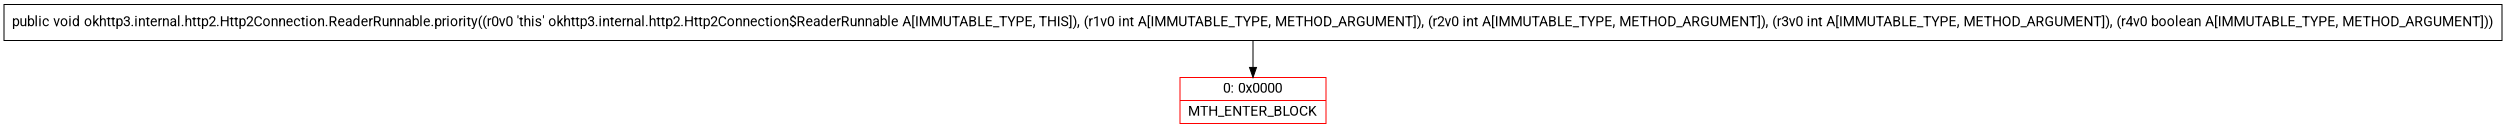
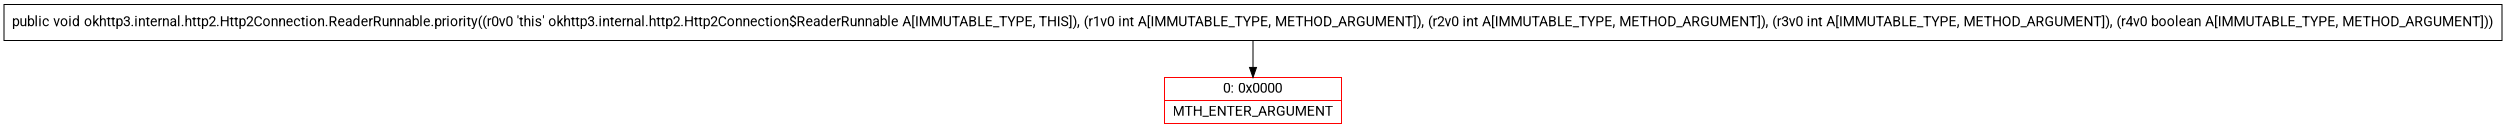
(1253, 112) -> (1253, 112)
